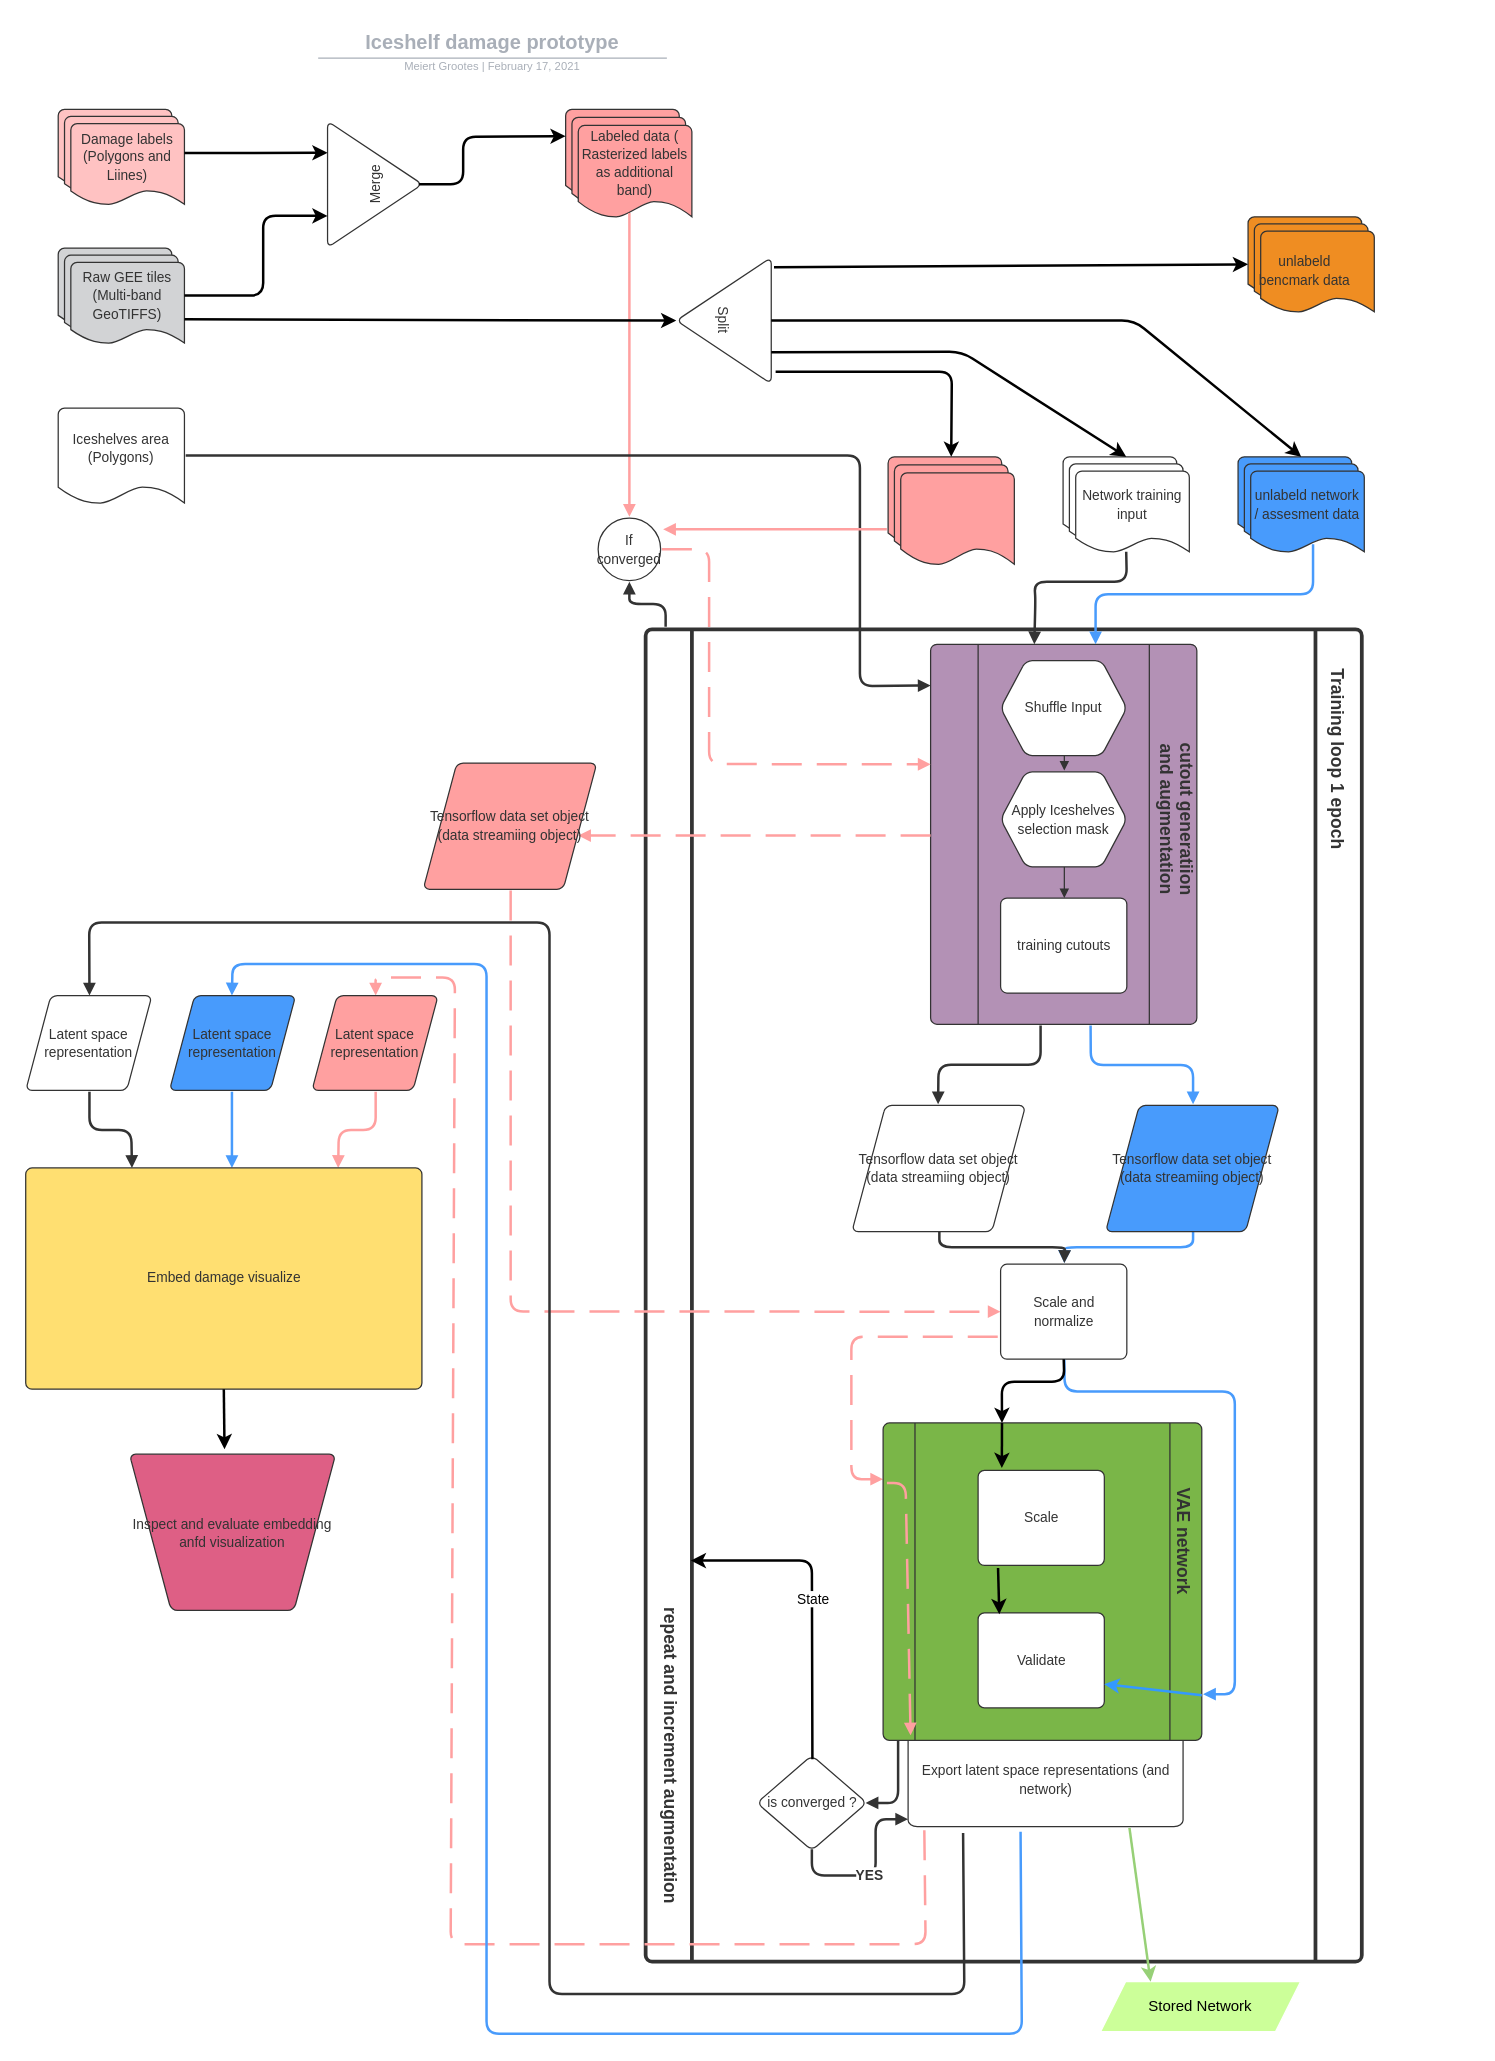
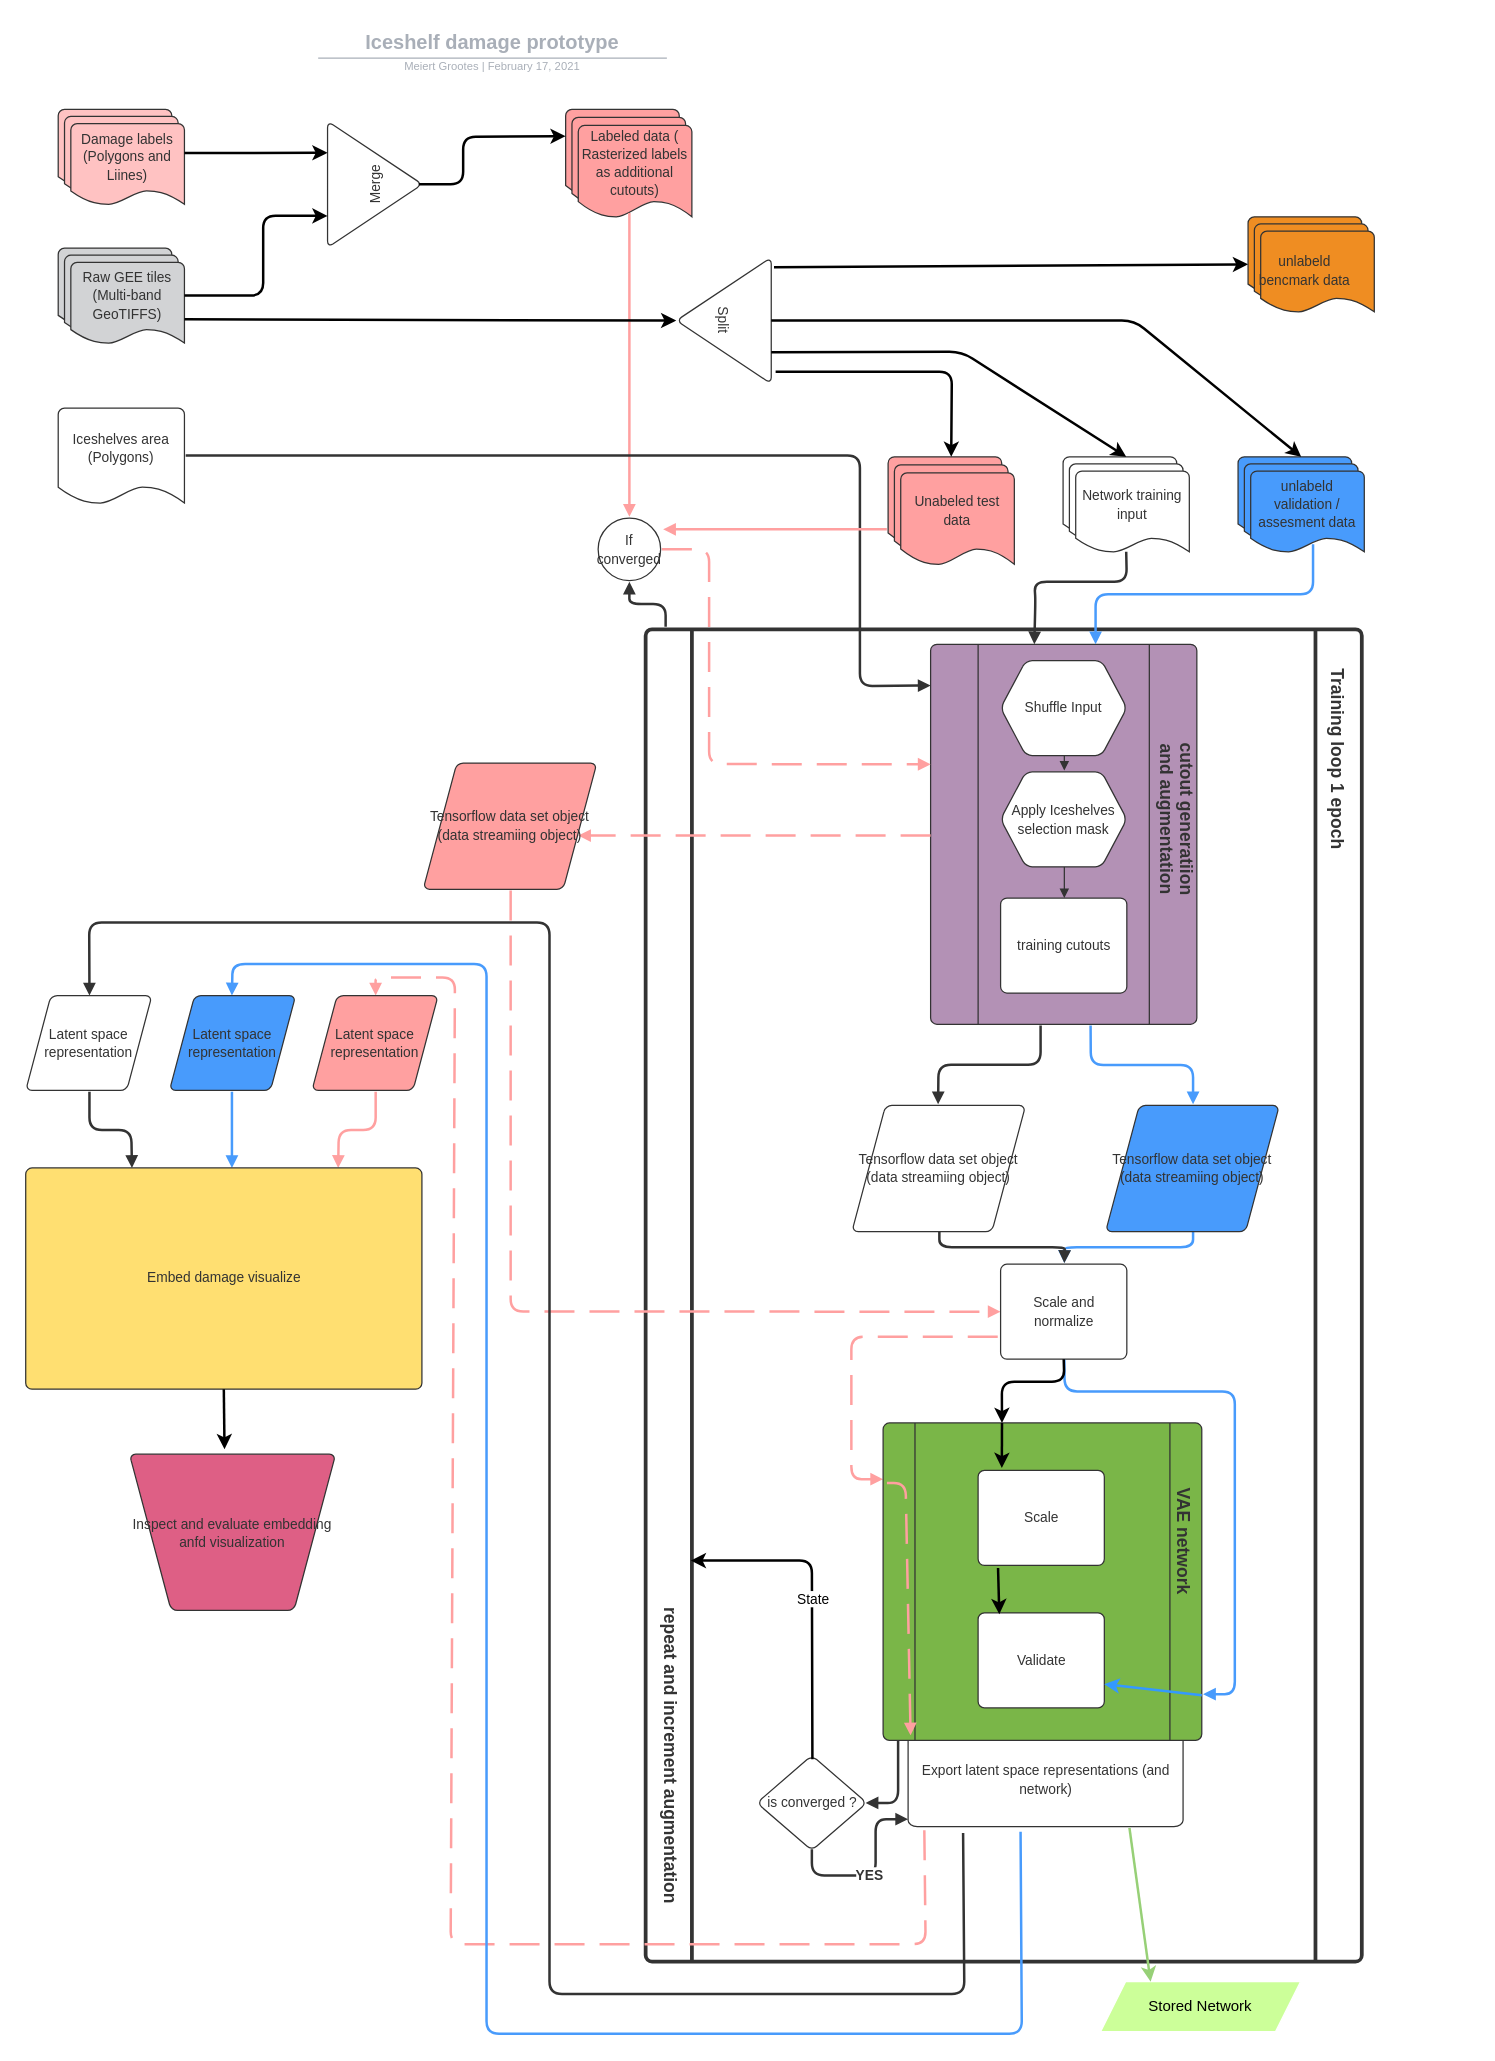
(635, 163) -> (635, 163)
(1308, 504) -> (1308, 504)
none -> (958, 511)
